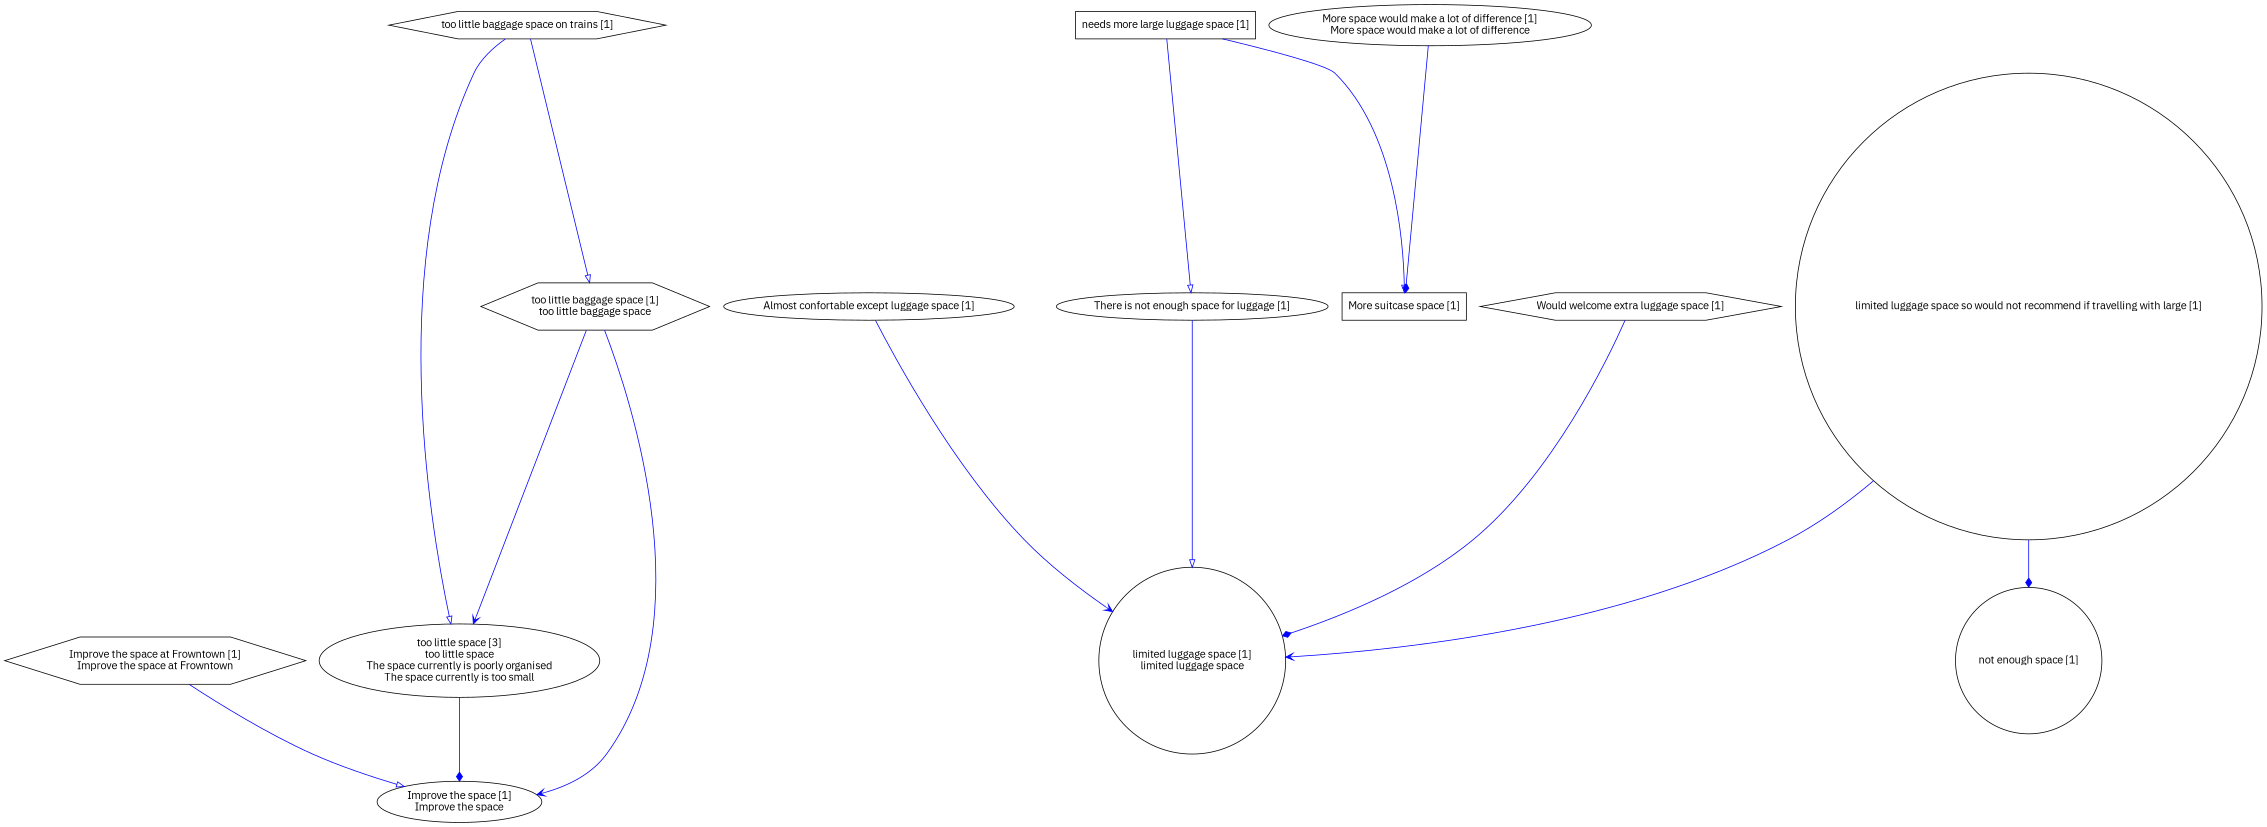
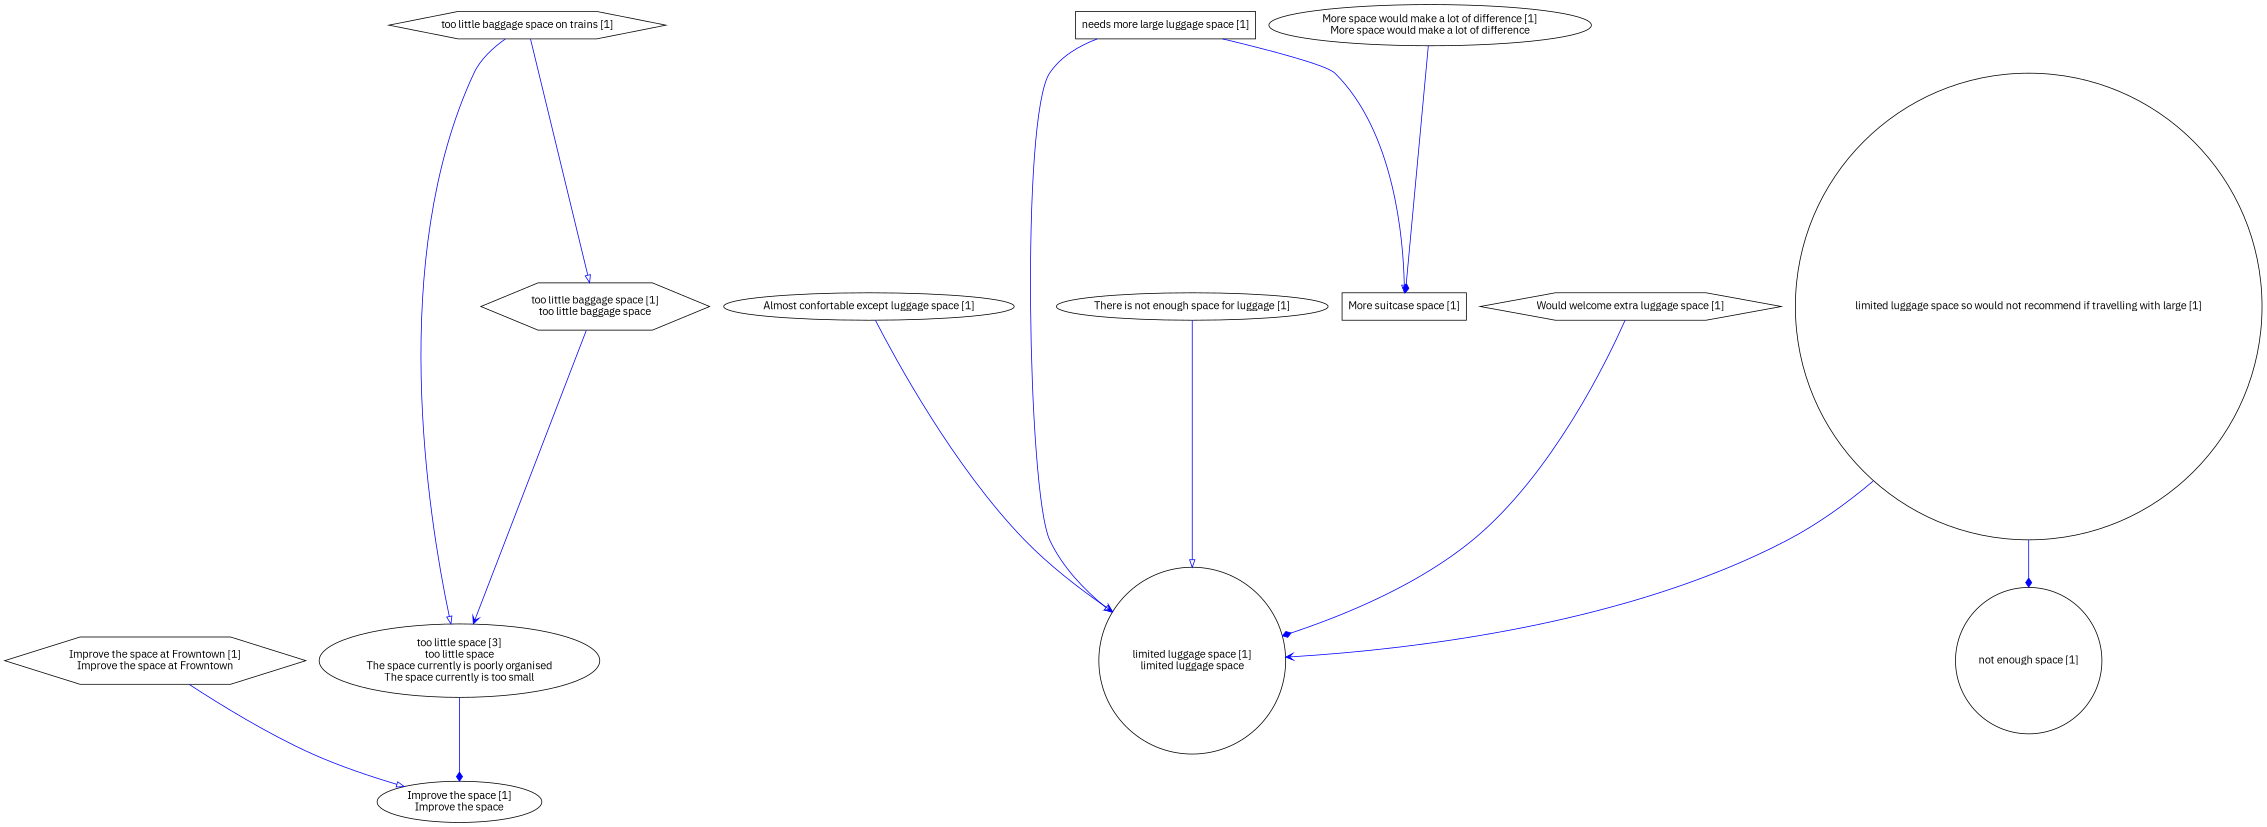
(1179, 162) -> (1031, 321)
(656, 581) -> none
